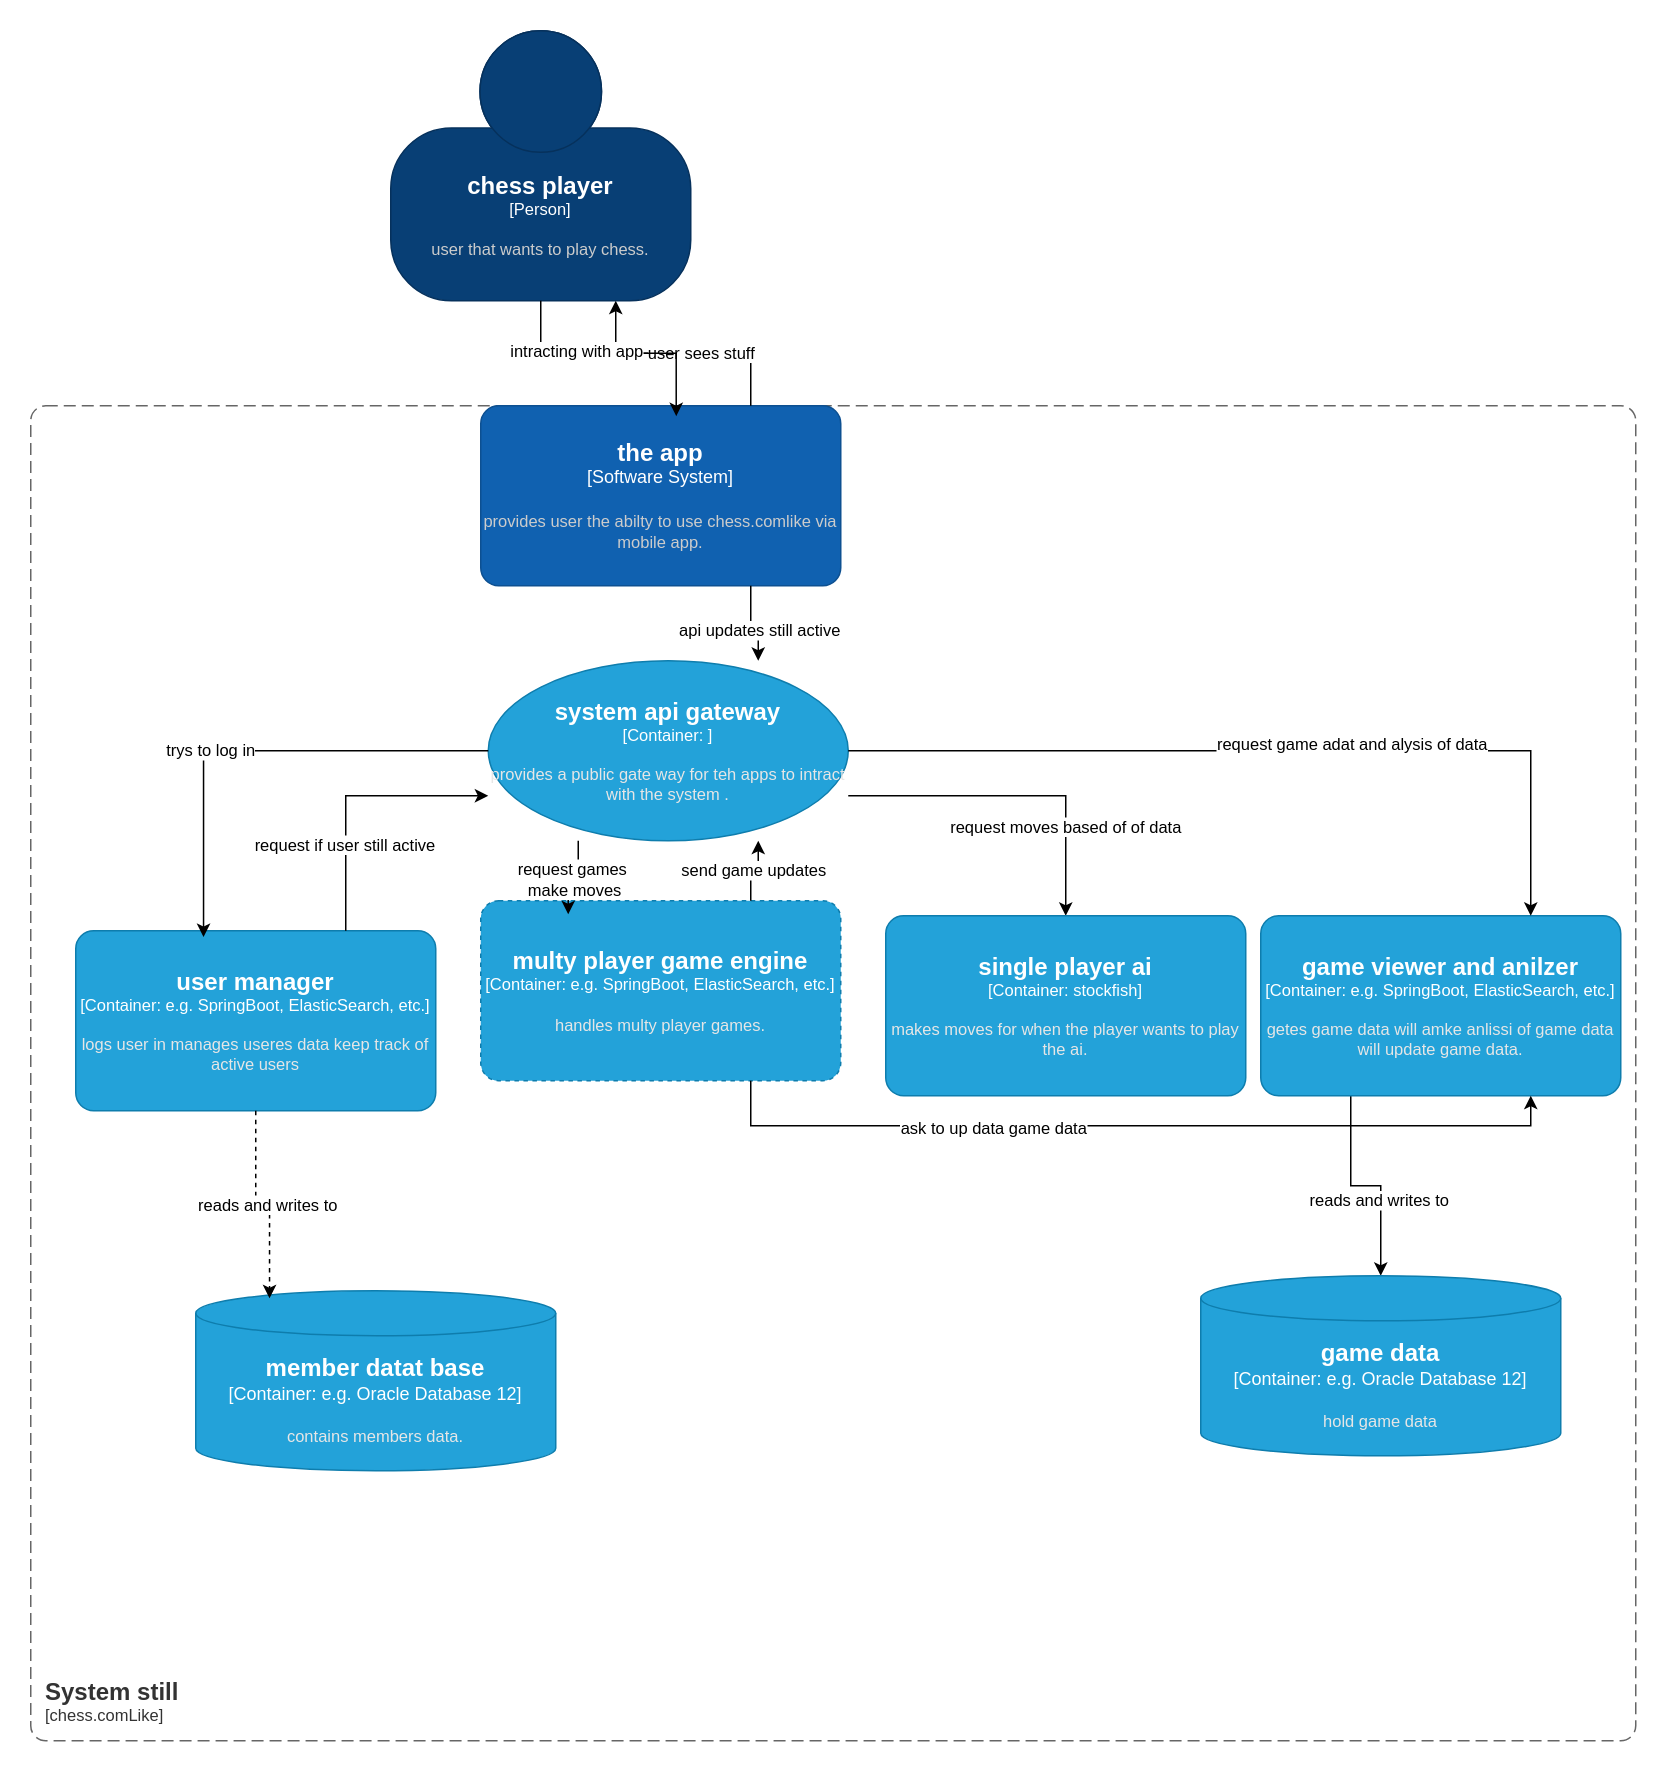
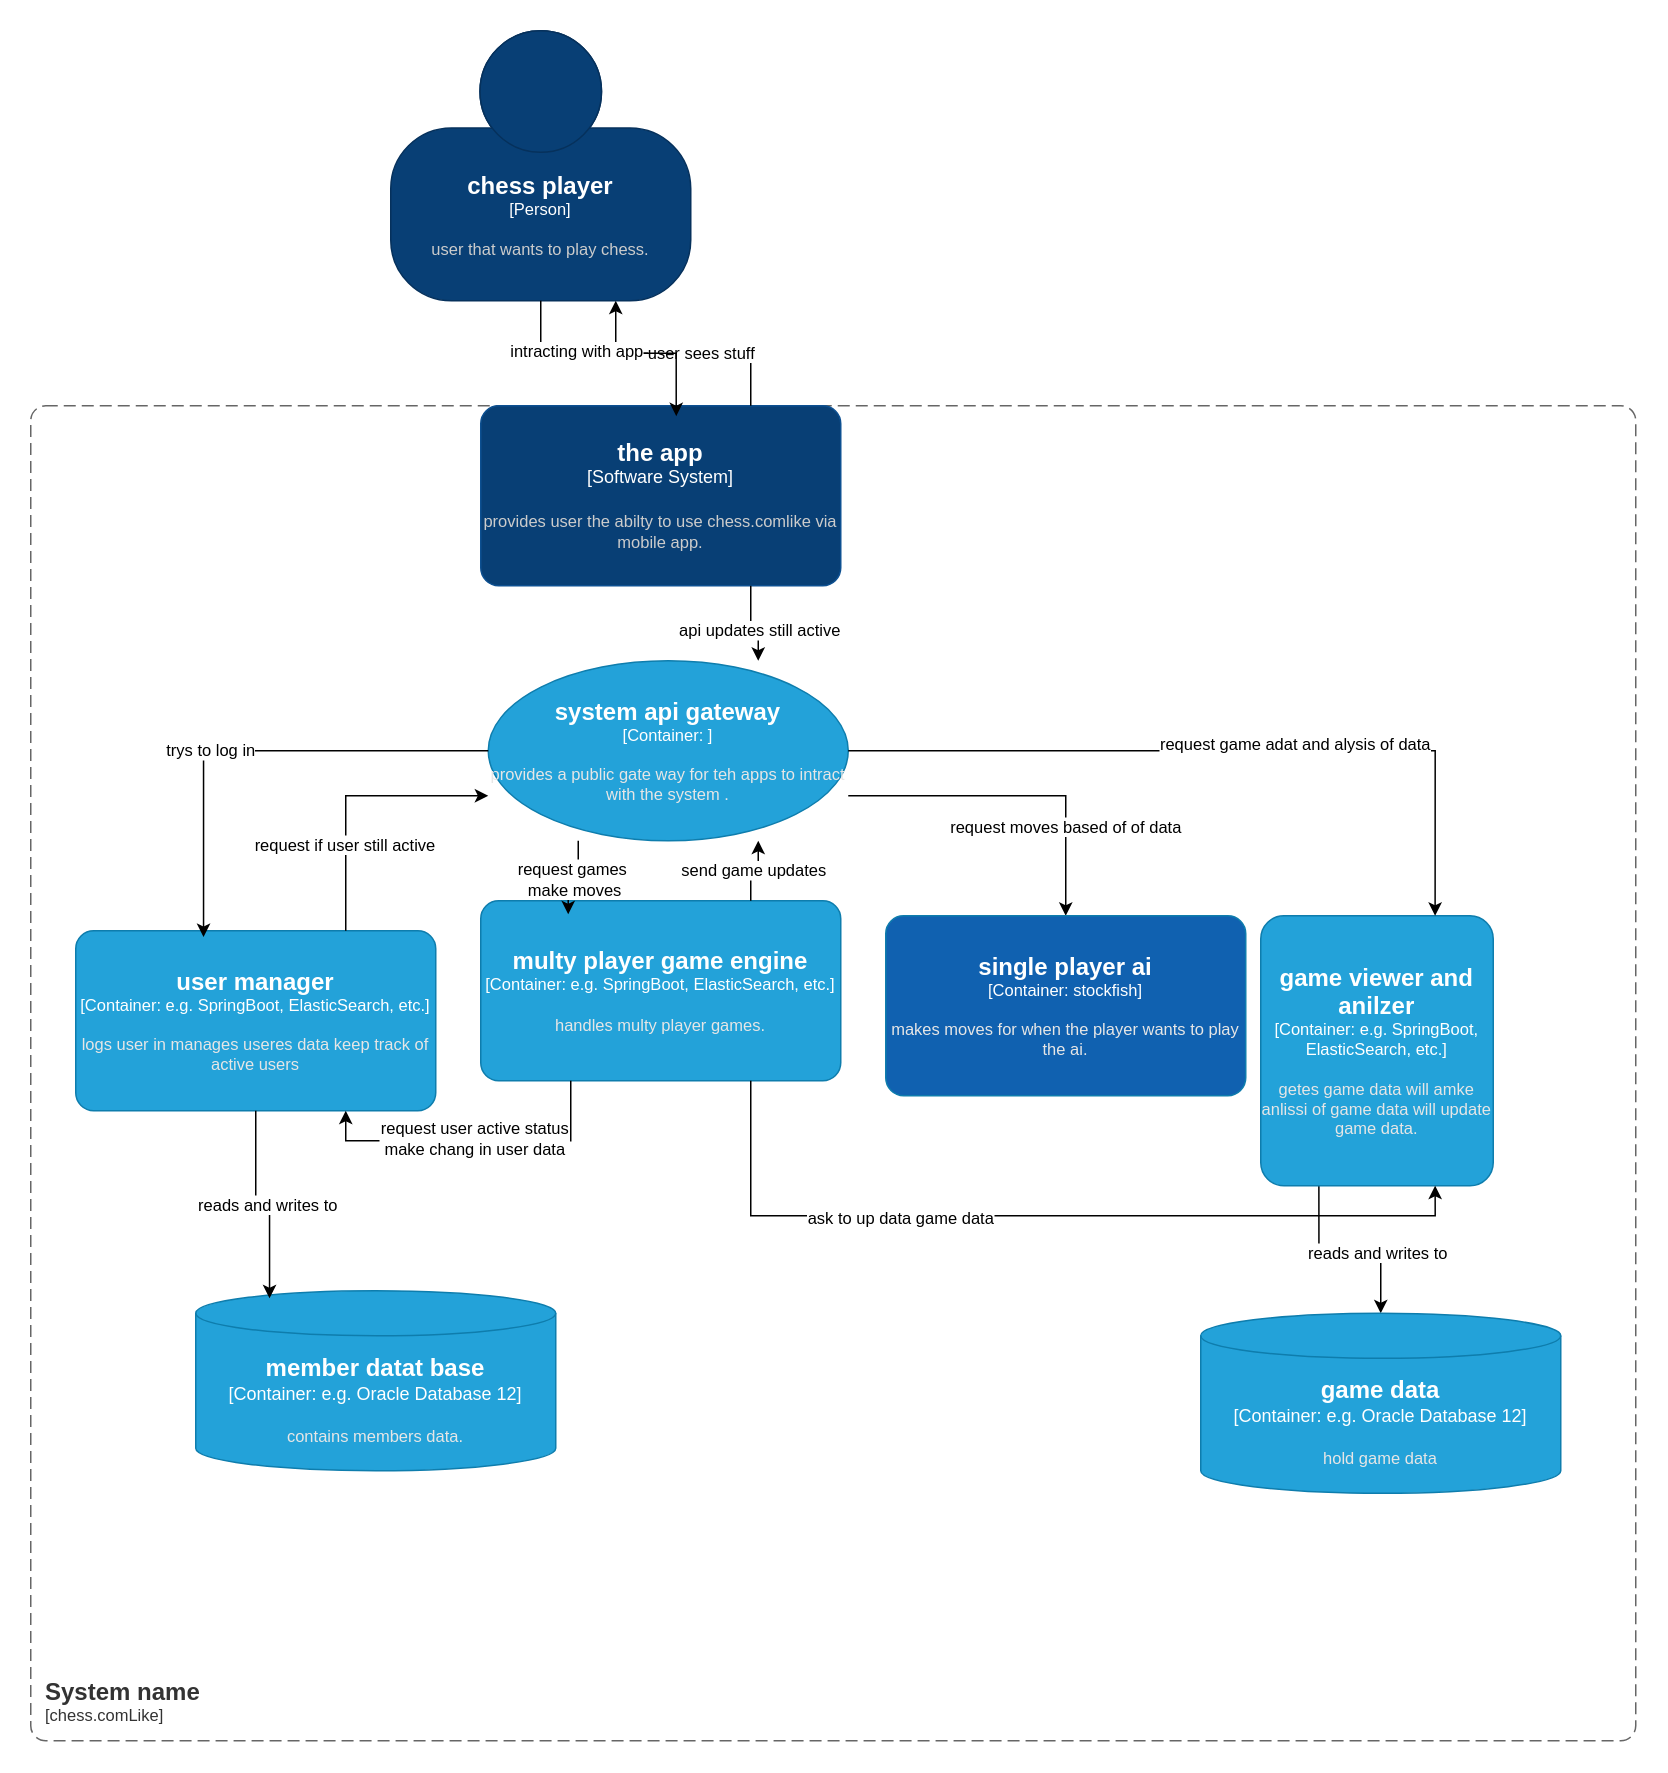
(661, 496) -> (661, 496)
(661, 991) -> (661, 991)
(1066, 1006) -> (1066, 1006)
(1441, 1006) -> (1377, 1051)
none -> (571, 1112)
(256, 1153) -> (256, 1153)
(1381, 1366) -> (1381, 1403)
(111, 1704) -> (111, 1704)
